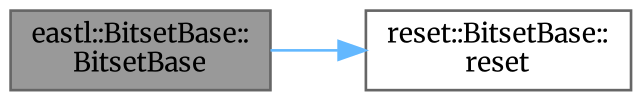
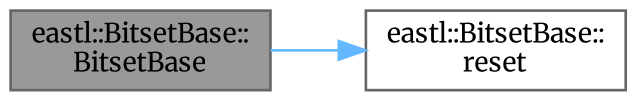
(498, 50) -> (496, 50)
